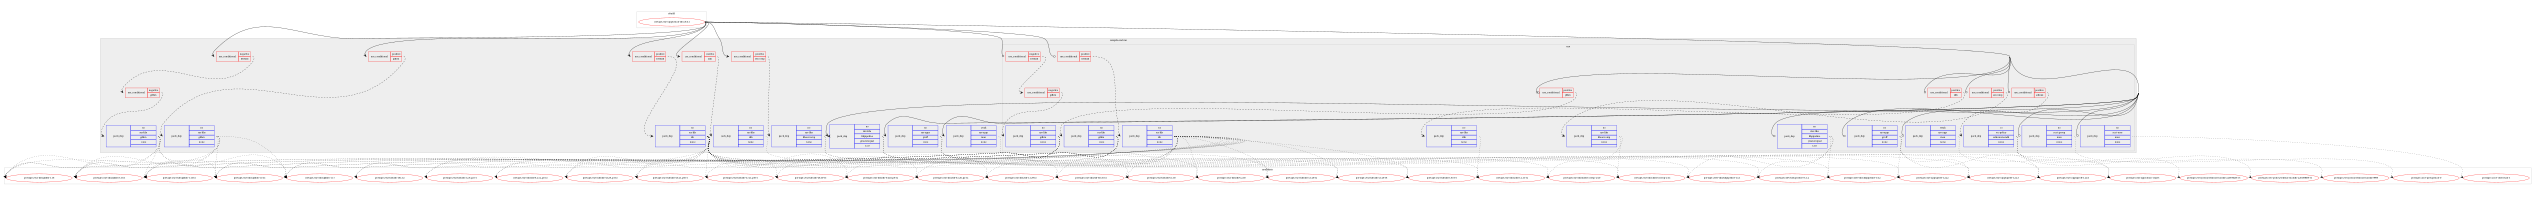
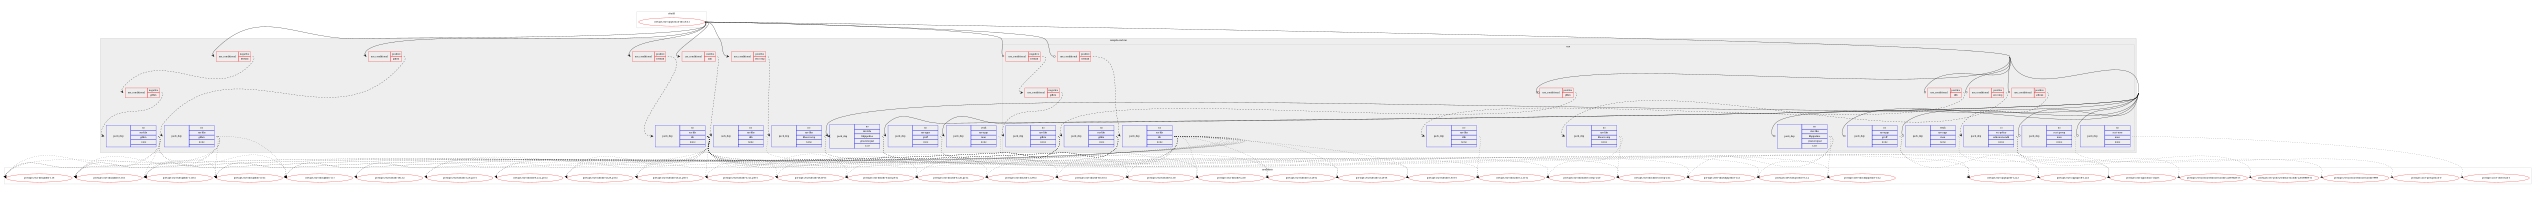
(1933, 178) -> none
